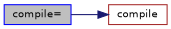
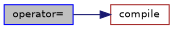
(38, 15) -> (39, 15)
